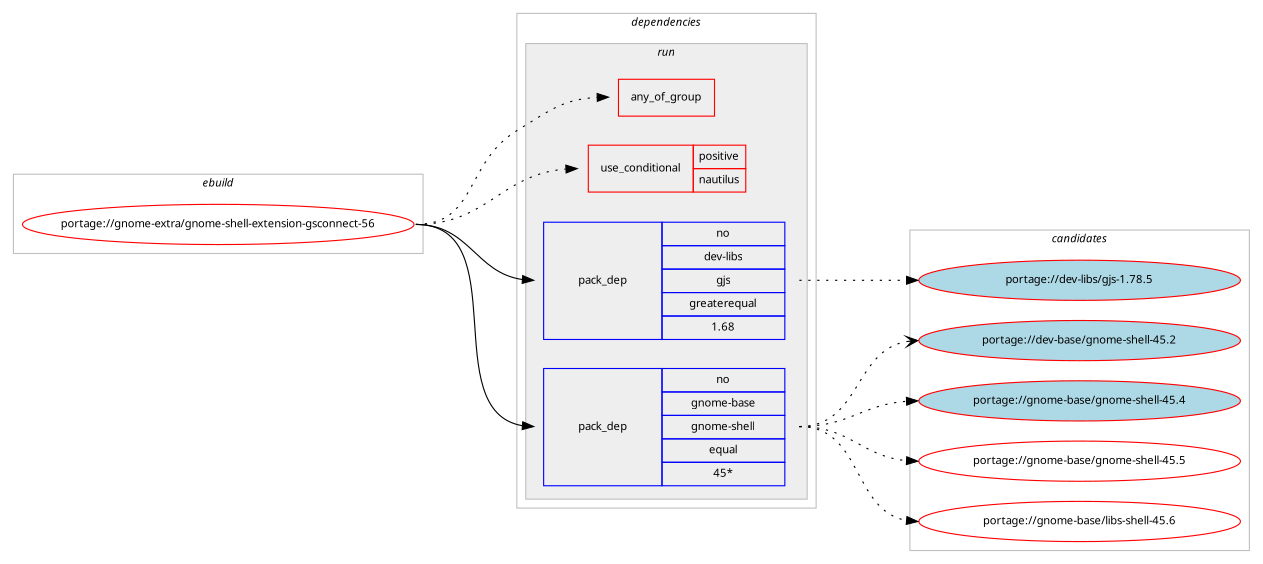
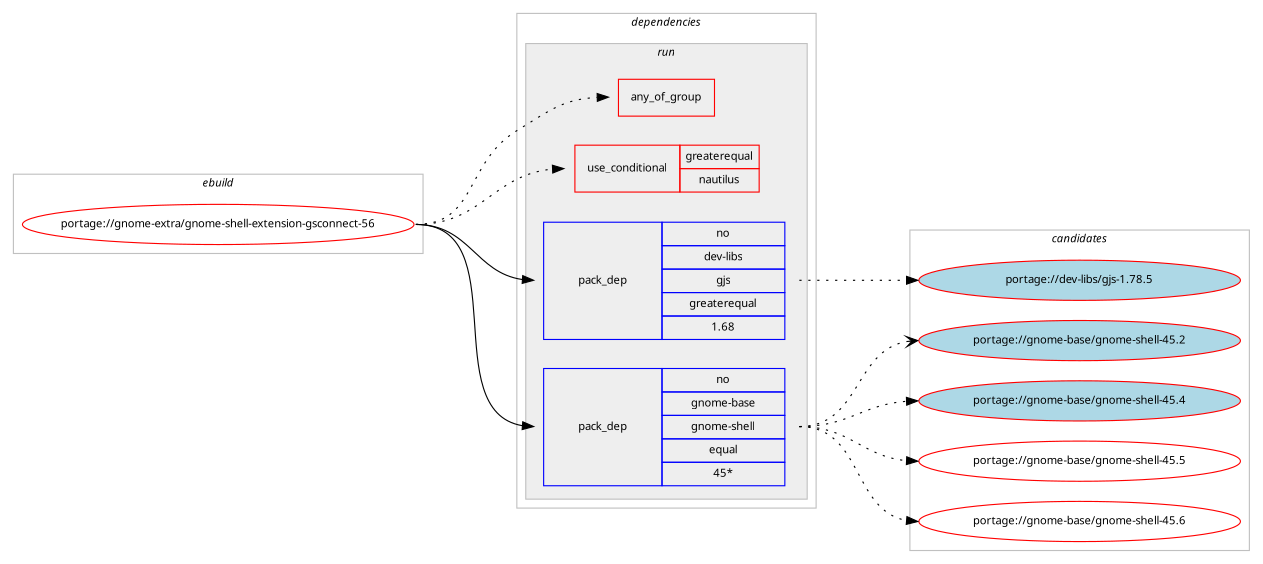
(720, 156) -> (720, 156)
(1080, 341) -> (1080, 341)
(1080, 521) -> (1080, 521)
